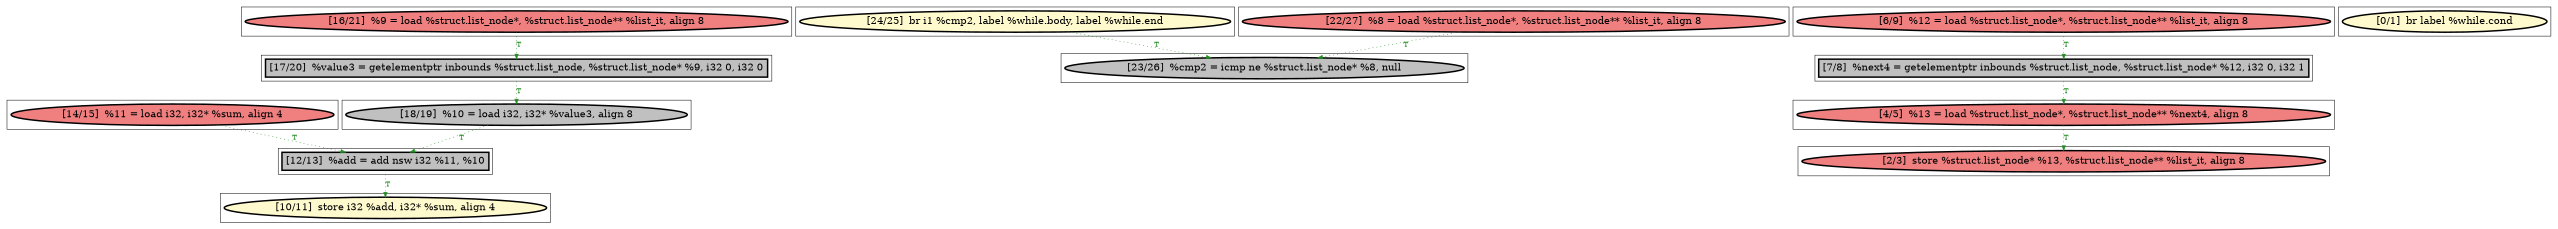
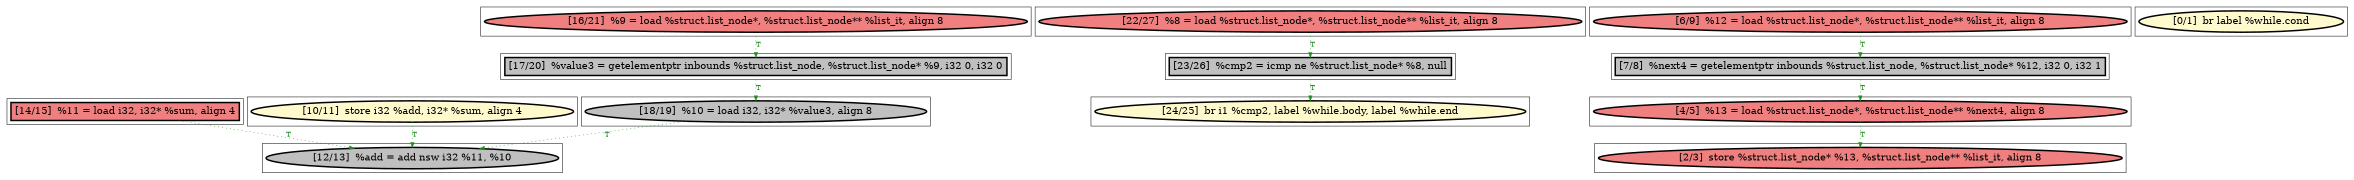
(1137, 44) -> (1310, 86)
(1264, 68) -> (1310, 67)
(173, 115) -> (125, 112)
(385, 161) -> (412, 158)
(385, 181) -> (412, 132)
